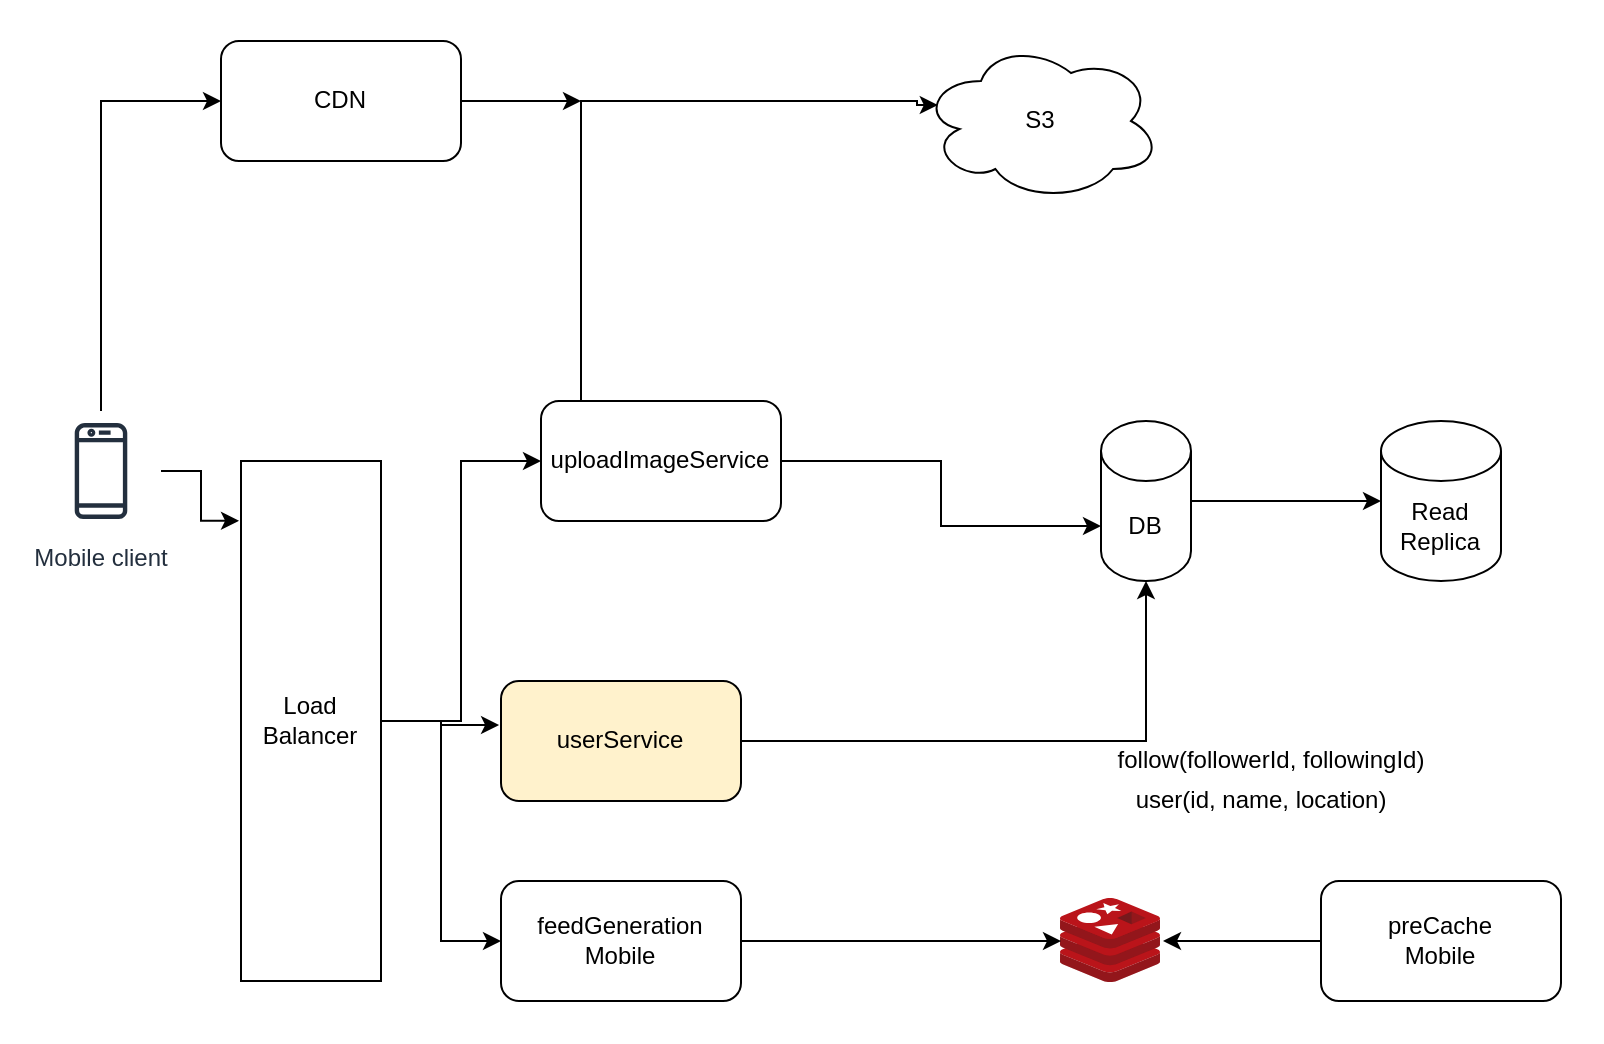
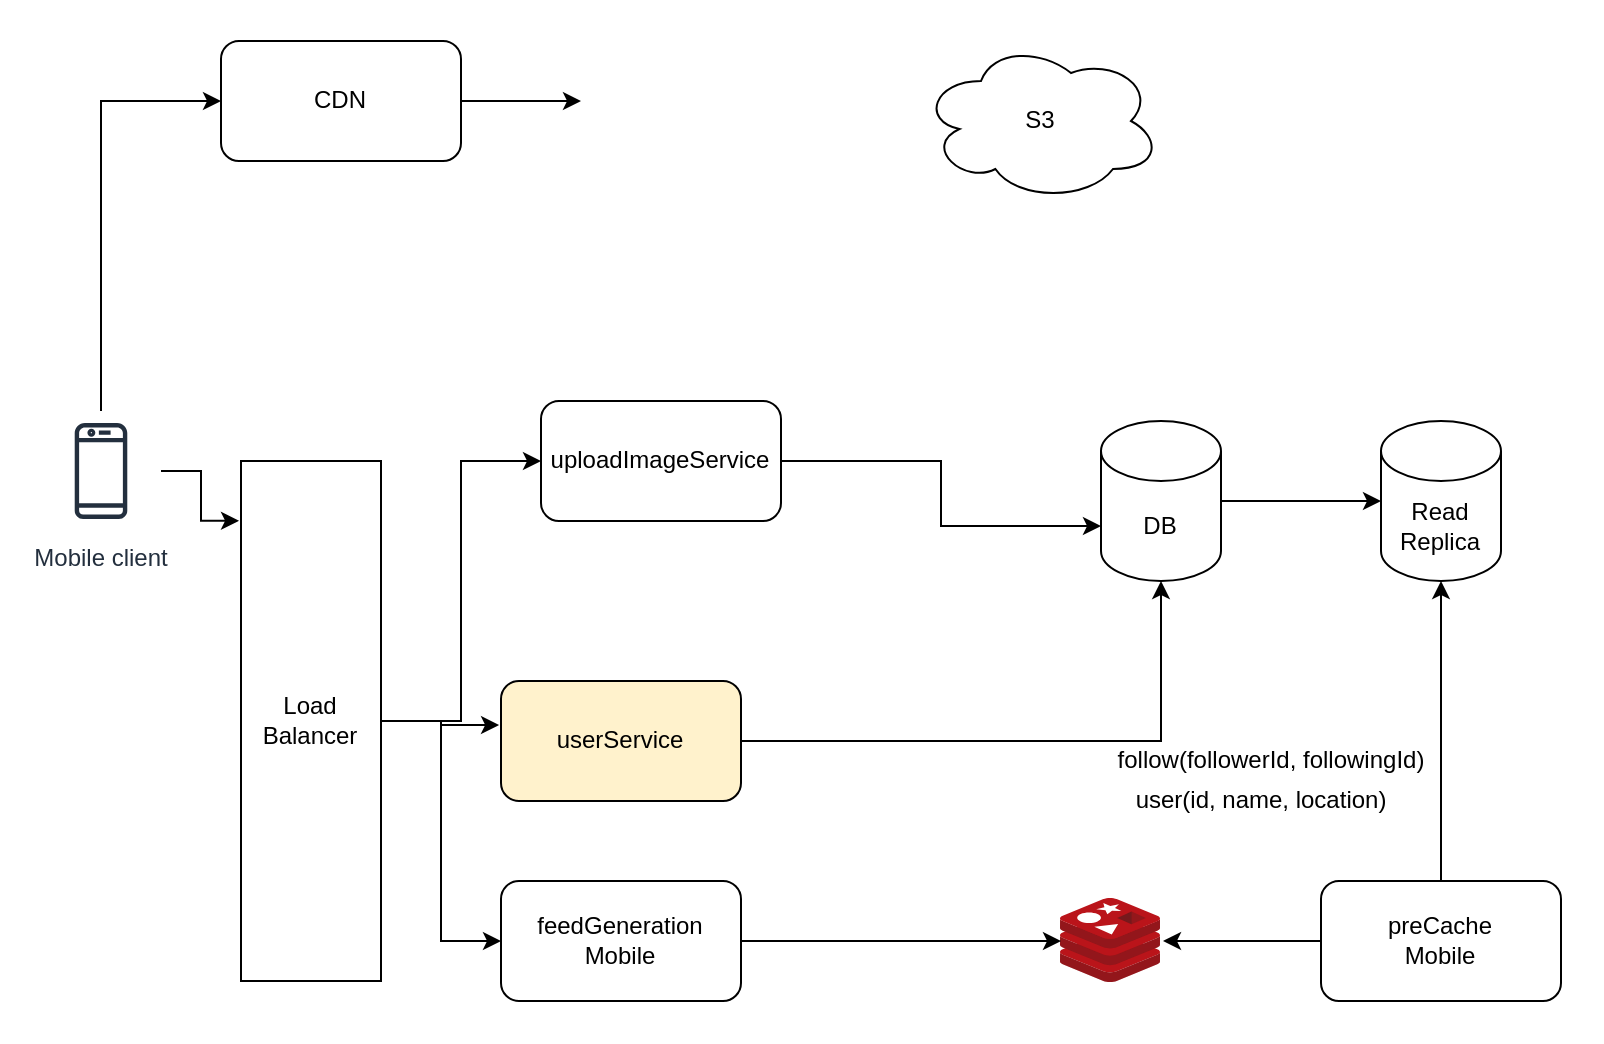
(605, 101) -> none
(1146, 501) -> (1161, 501)
none -> (1441, 738)
